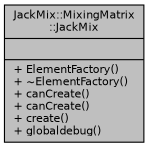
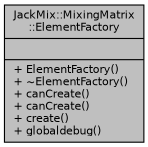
(74, 27) -> (74, 27)
